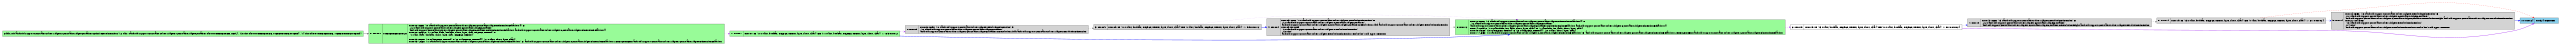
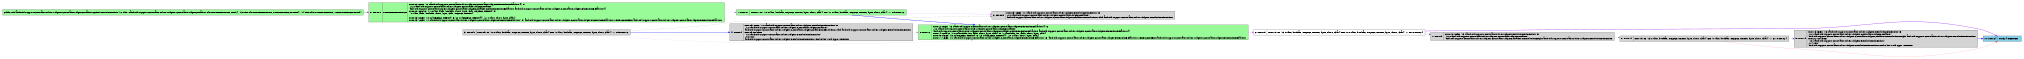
(1090, 28) -> (810, 19)
